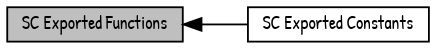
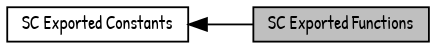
(225, 24) -> (230, 24)
